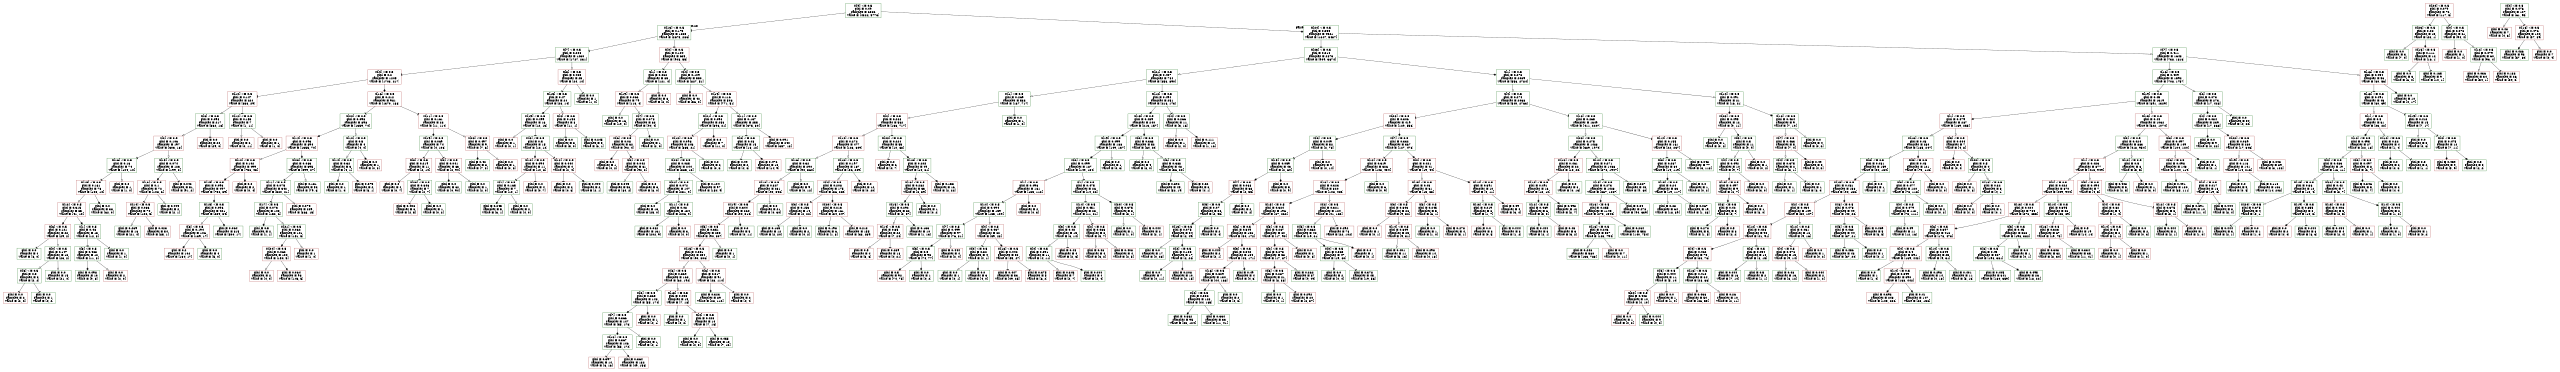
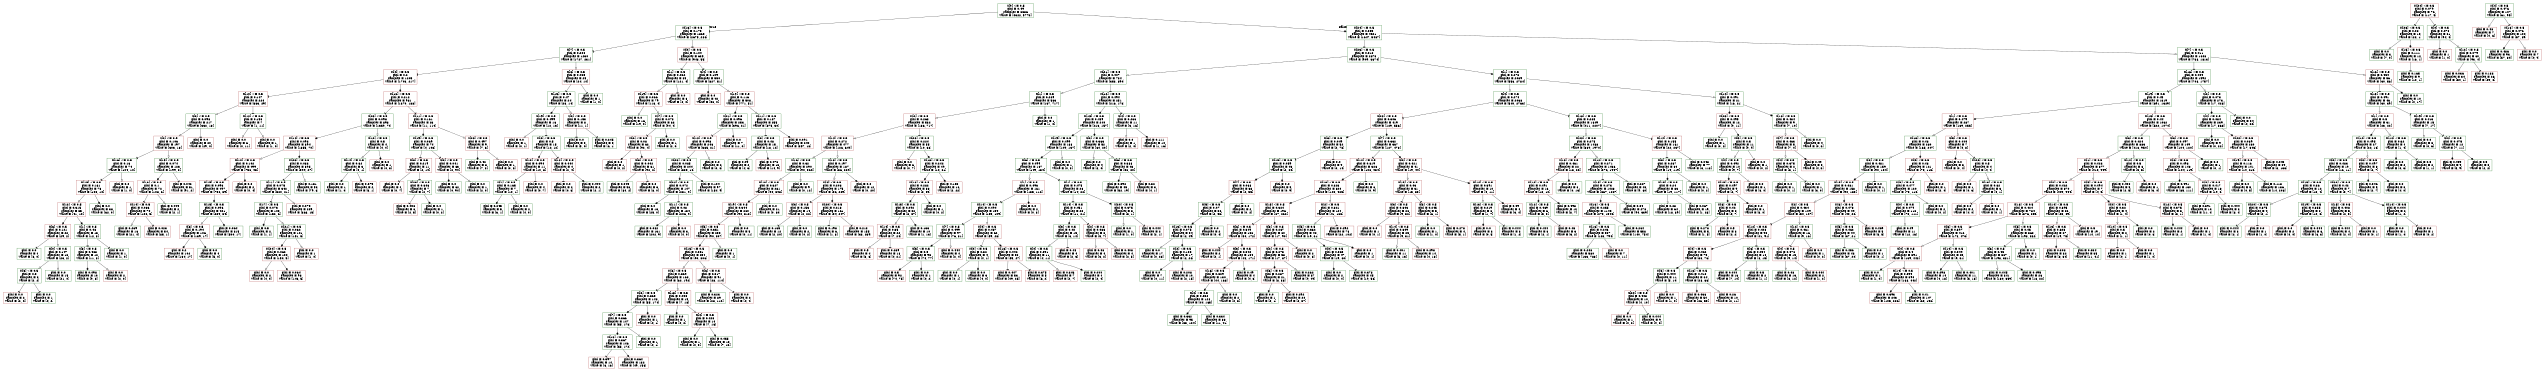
(2404, 77) -> none
(1330, 187) -> (1330, 187)
